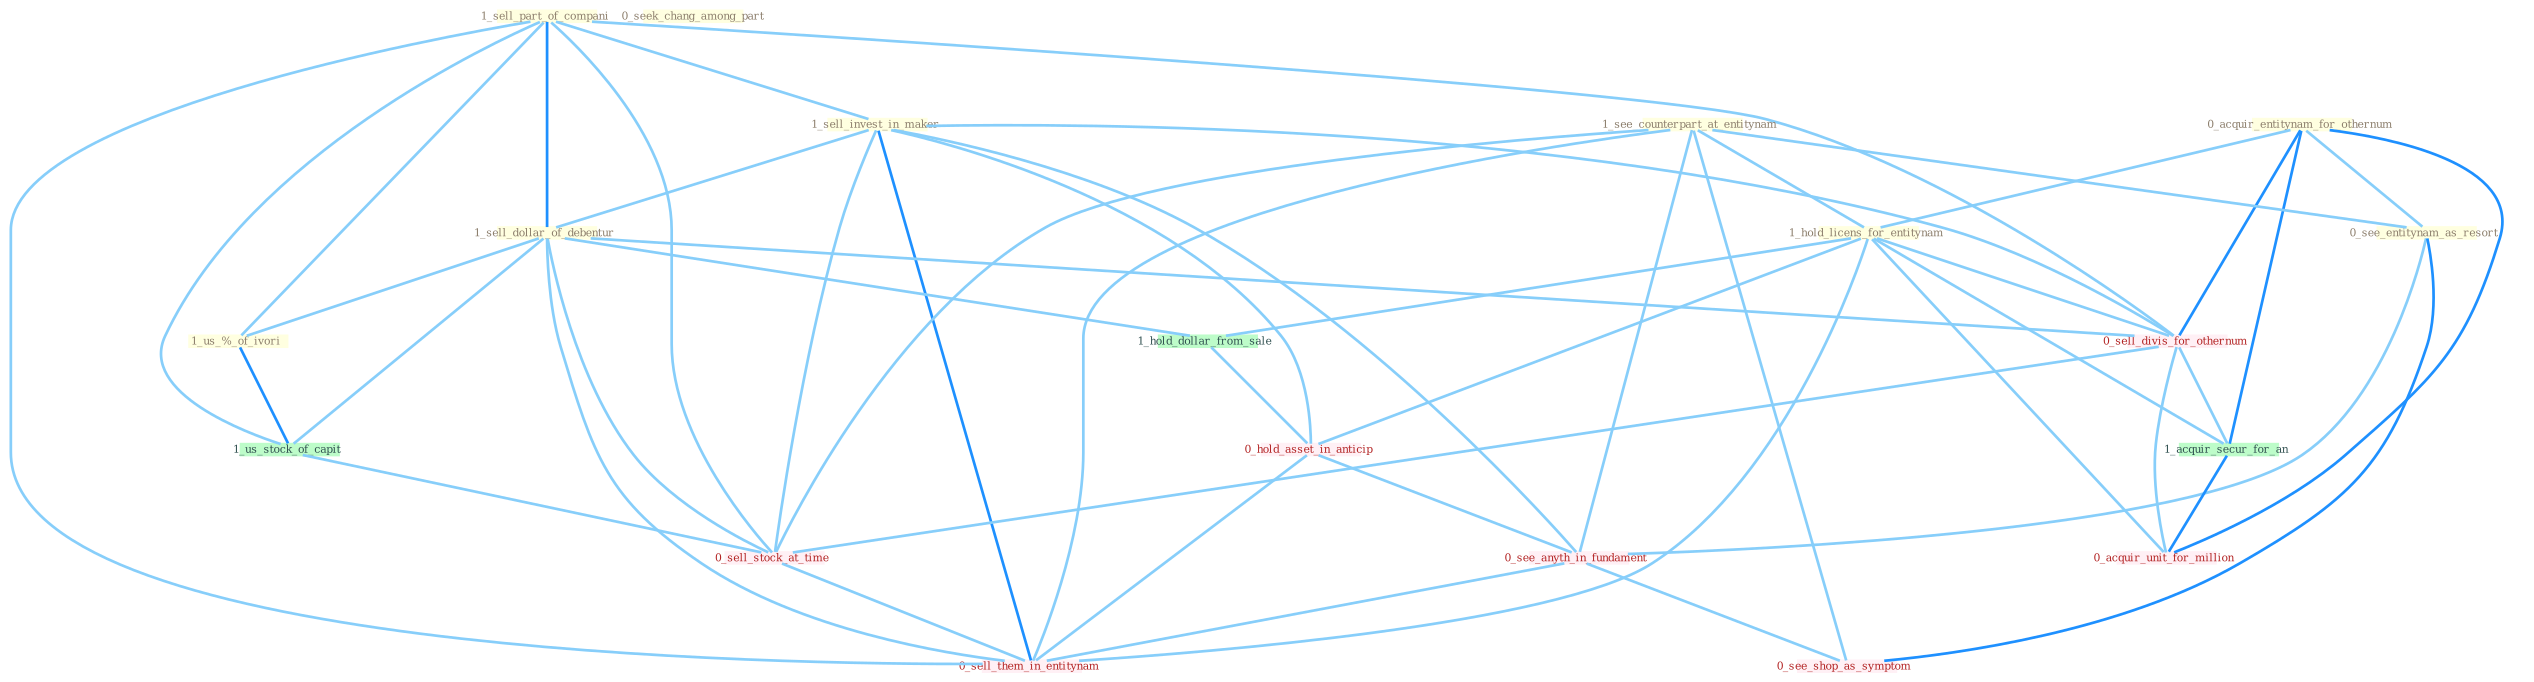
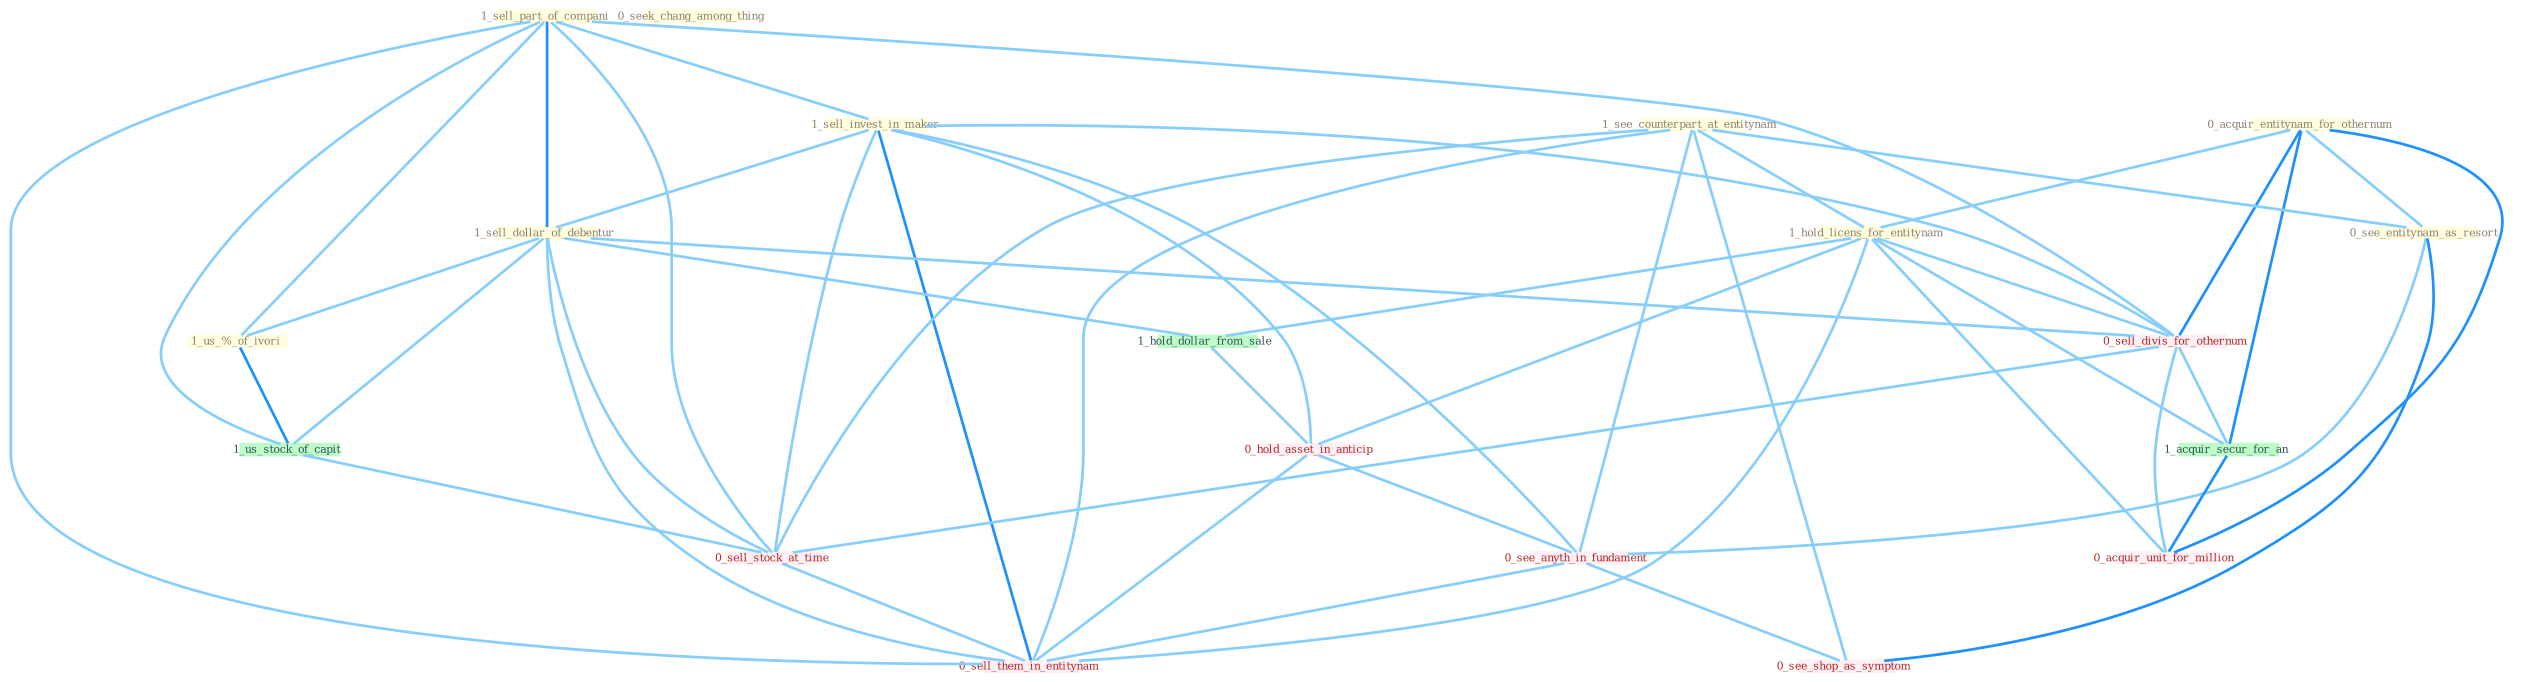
(693, 16) -> (693, 16)
